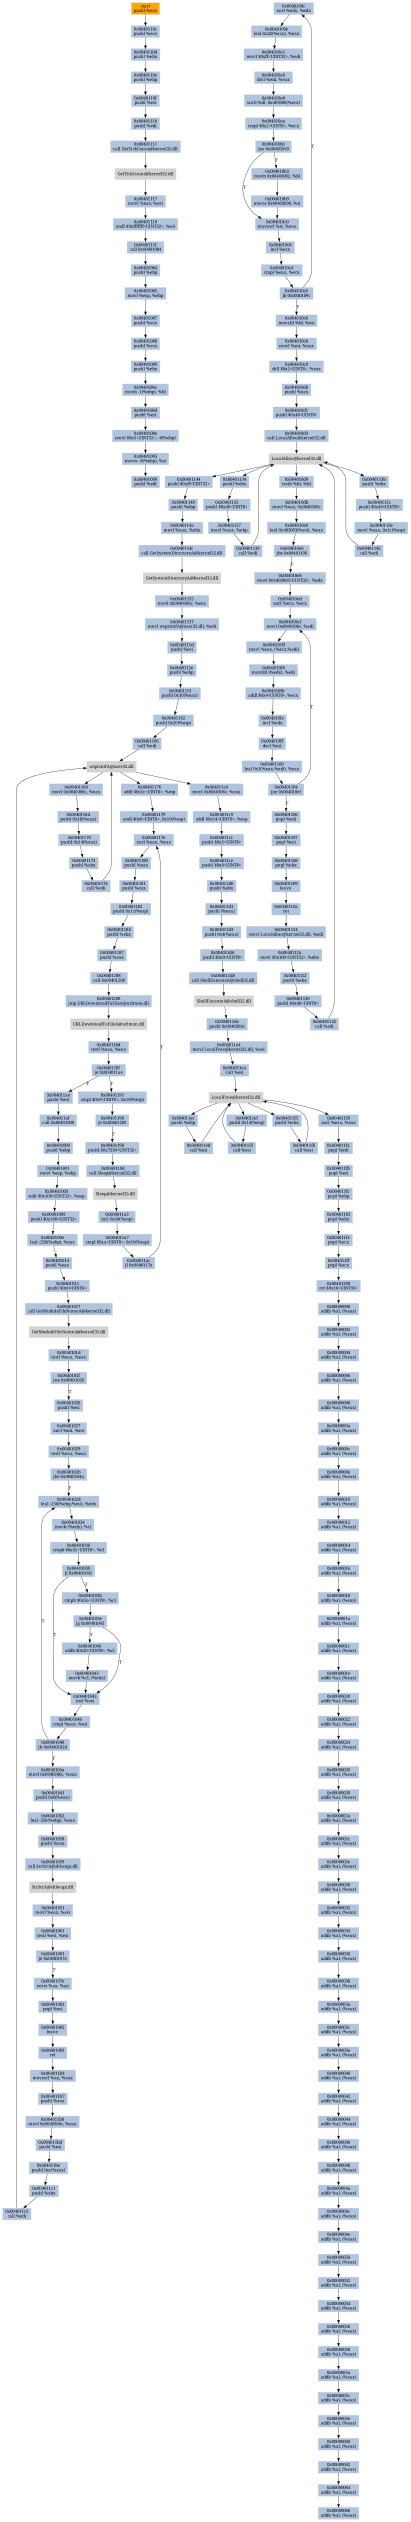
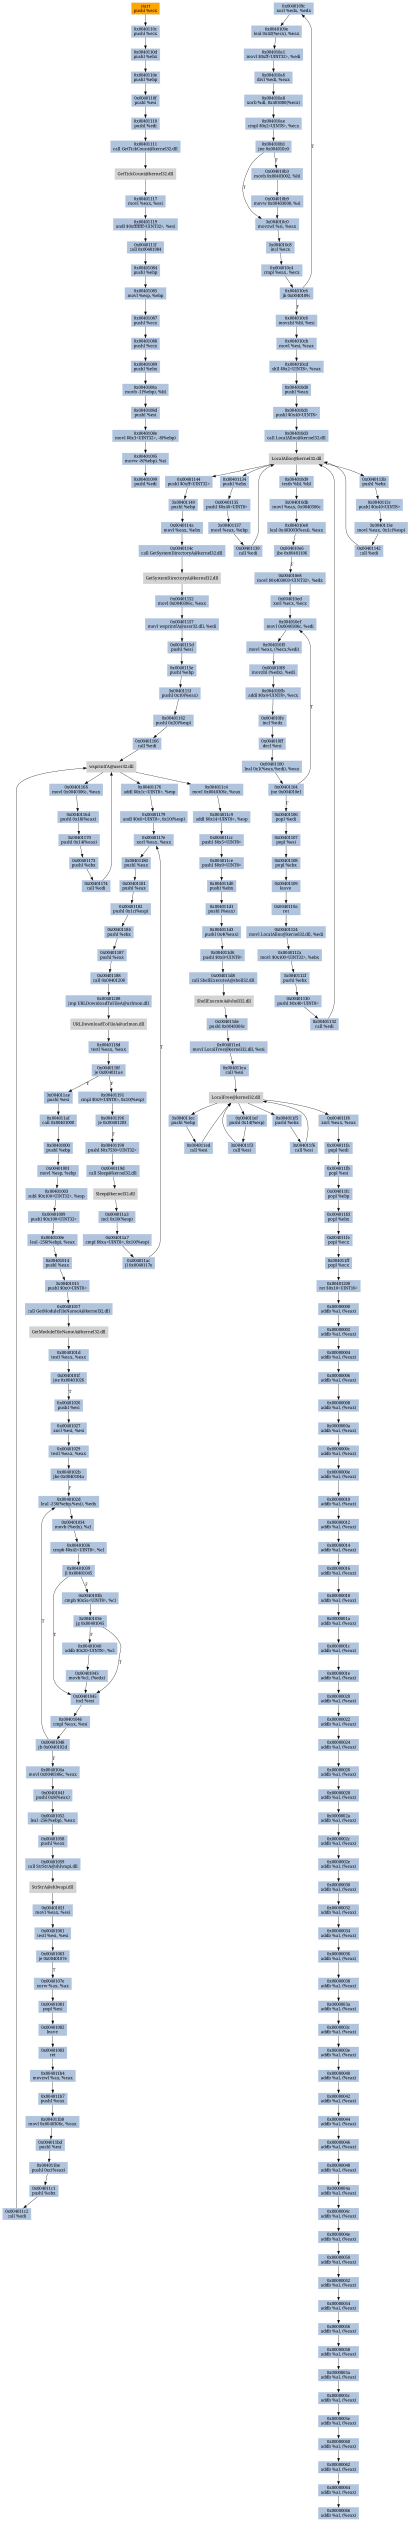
none -> (339, 1535)
